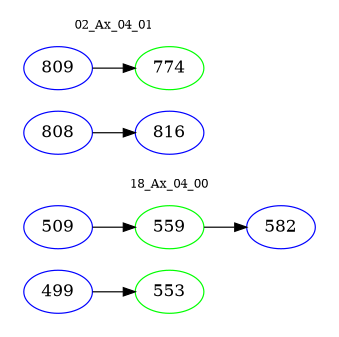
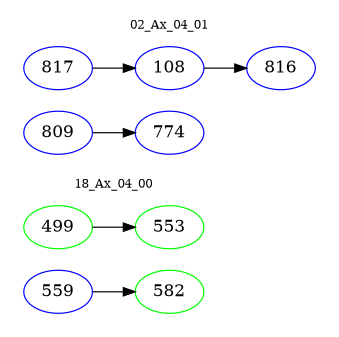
none -> (58, 68)
(170, 68) -> (170, 133)
(58, 133) -> (170, 68)
(58, 227) -> none
(170, 227) -> (58, 292)
(281, 227) -> (170, 292)
(58, 292) -> (58, 227)
